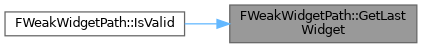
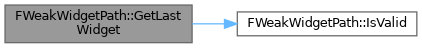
(201, 24) -> (208, 24)
